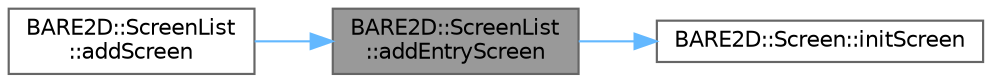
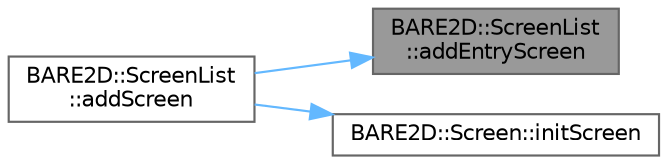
(606, 41) -> (282, 108)
